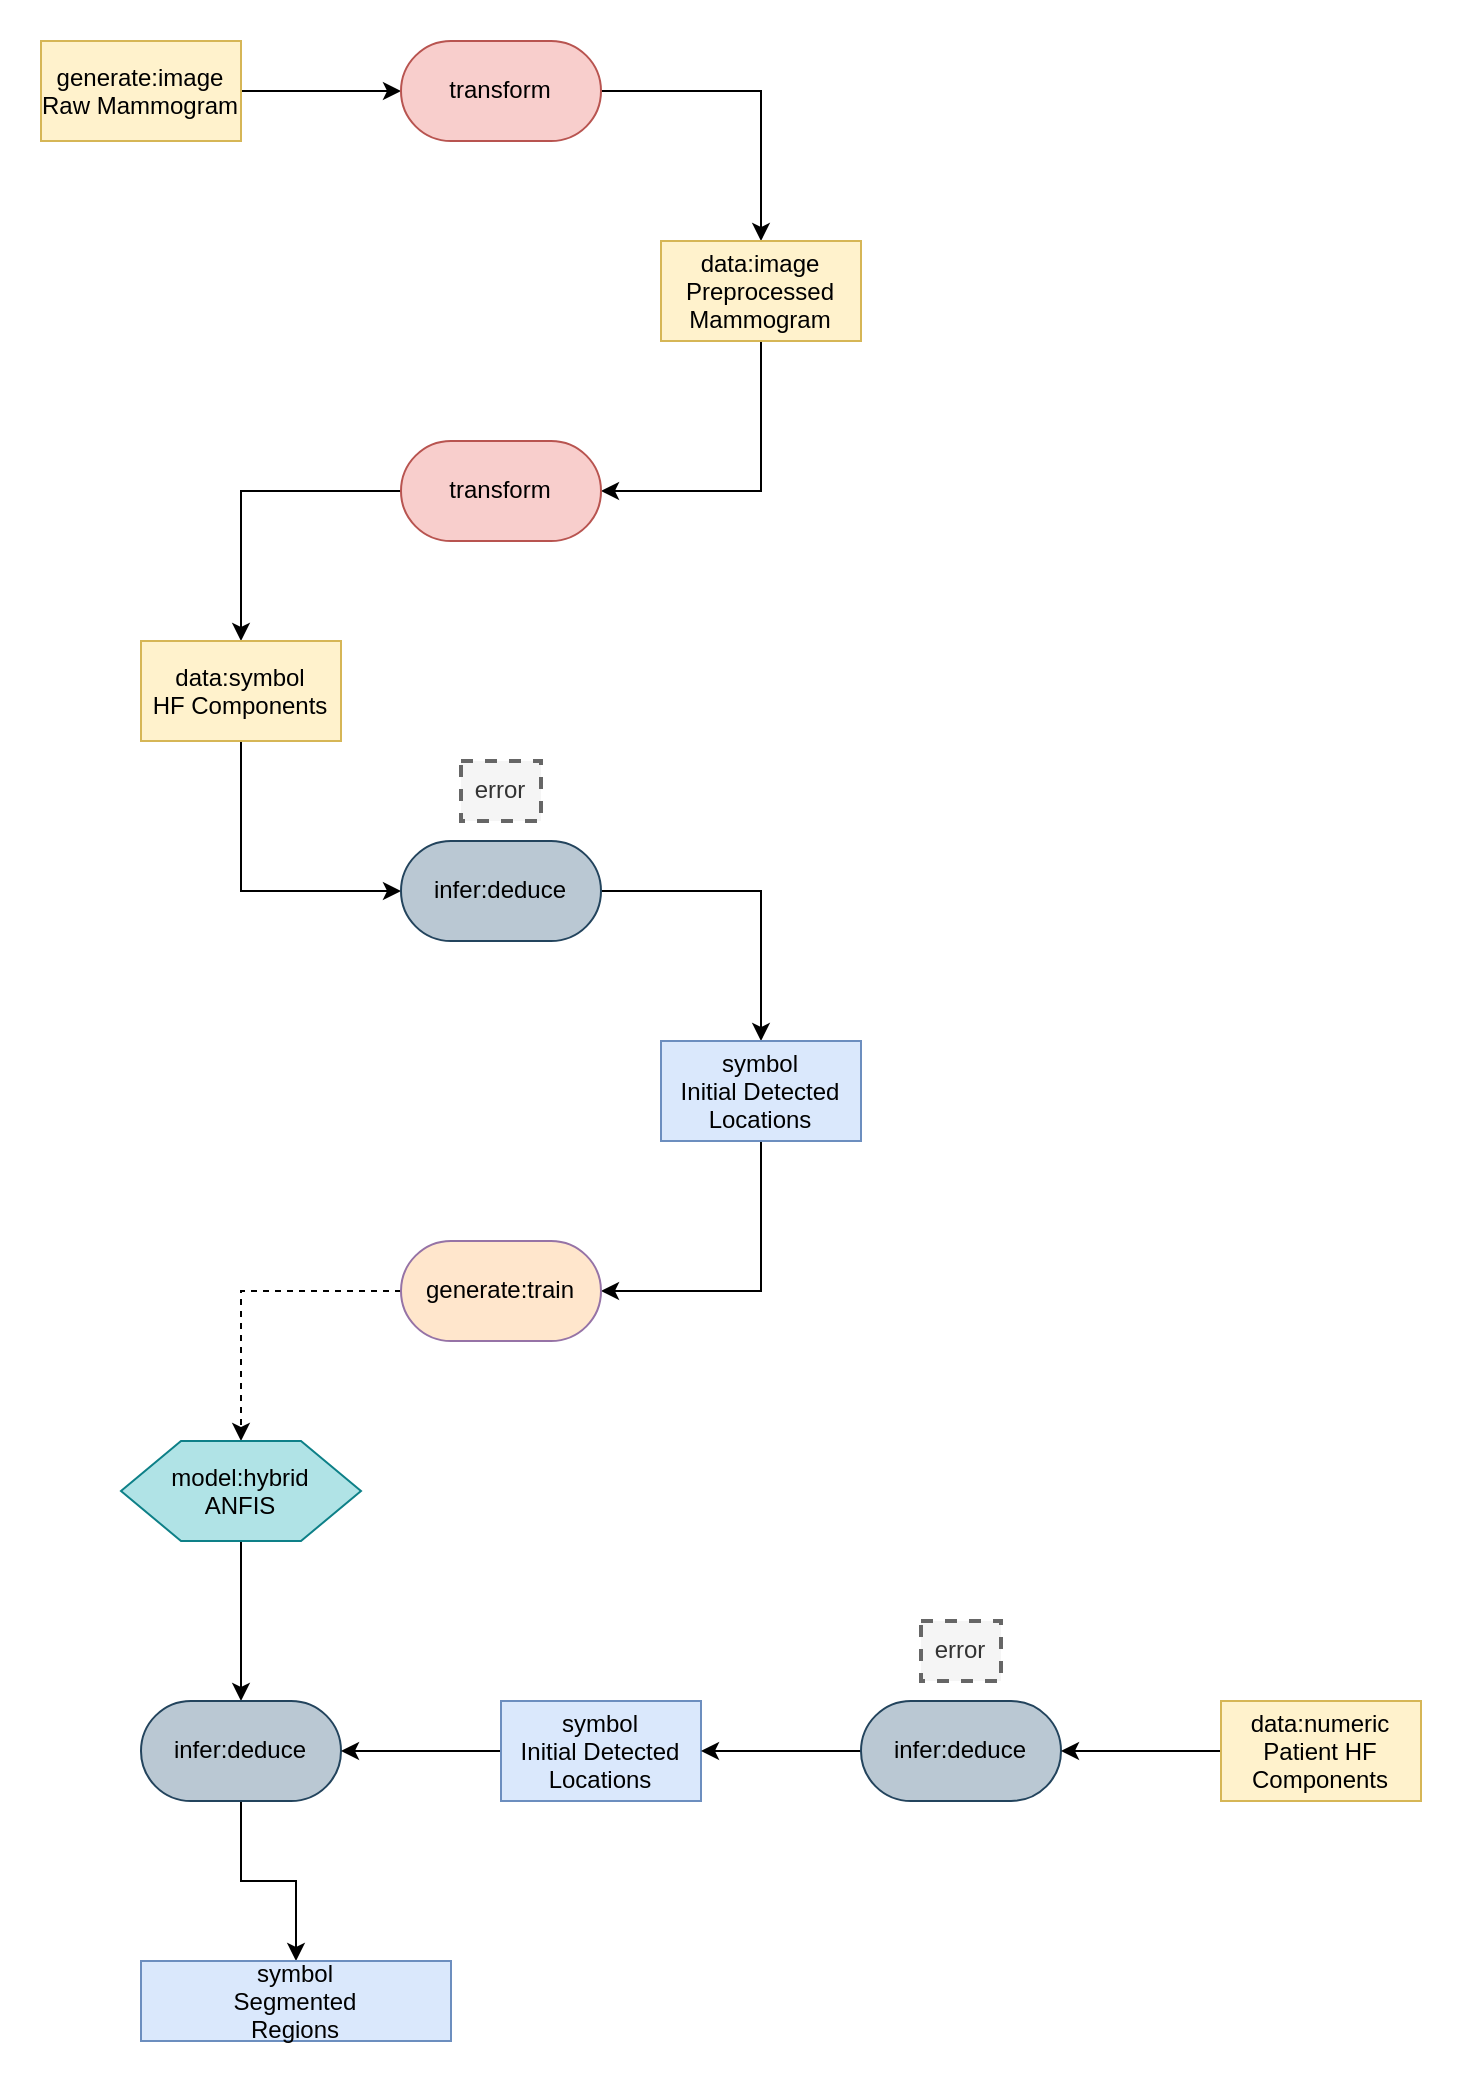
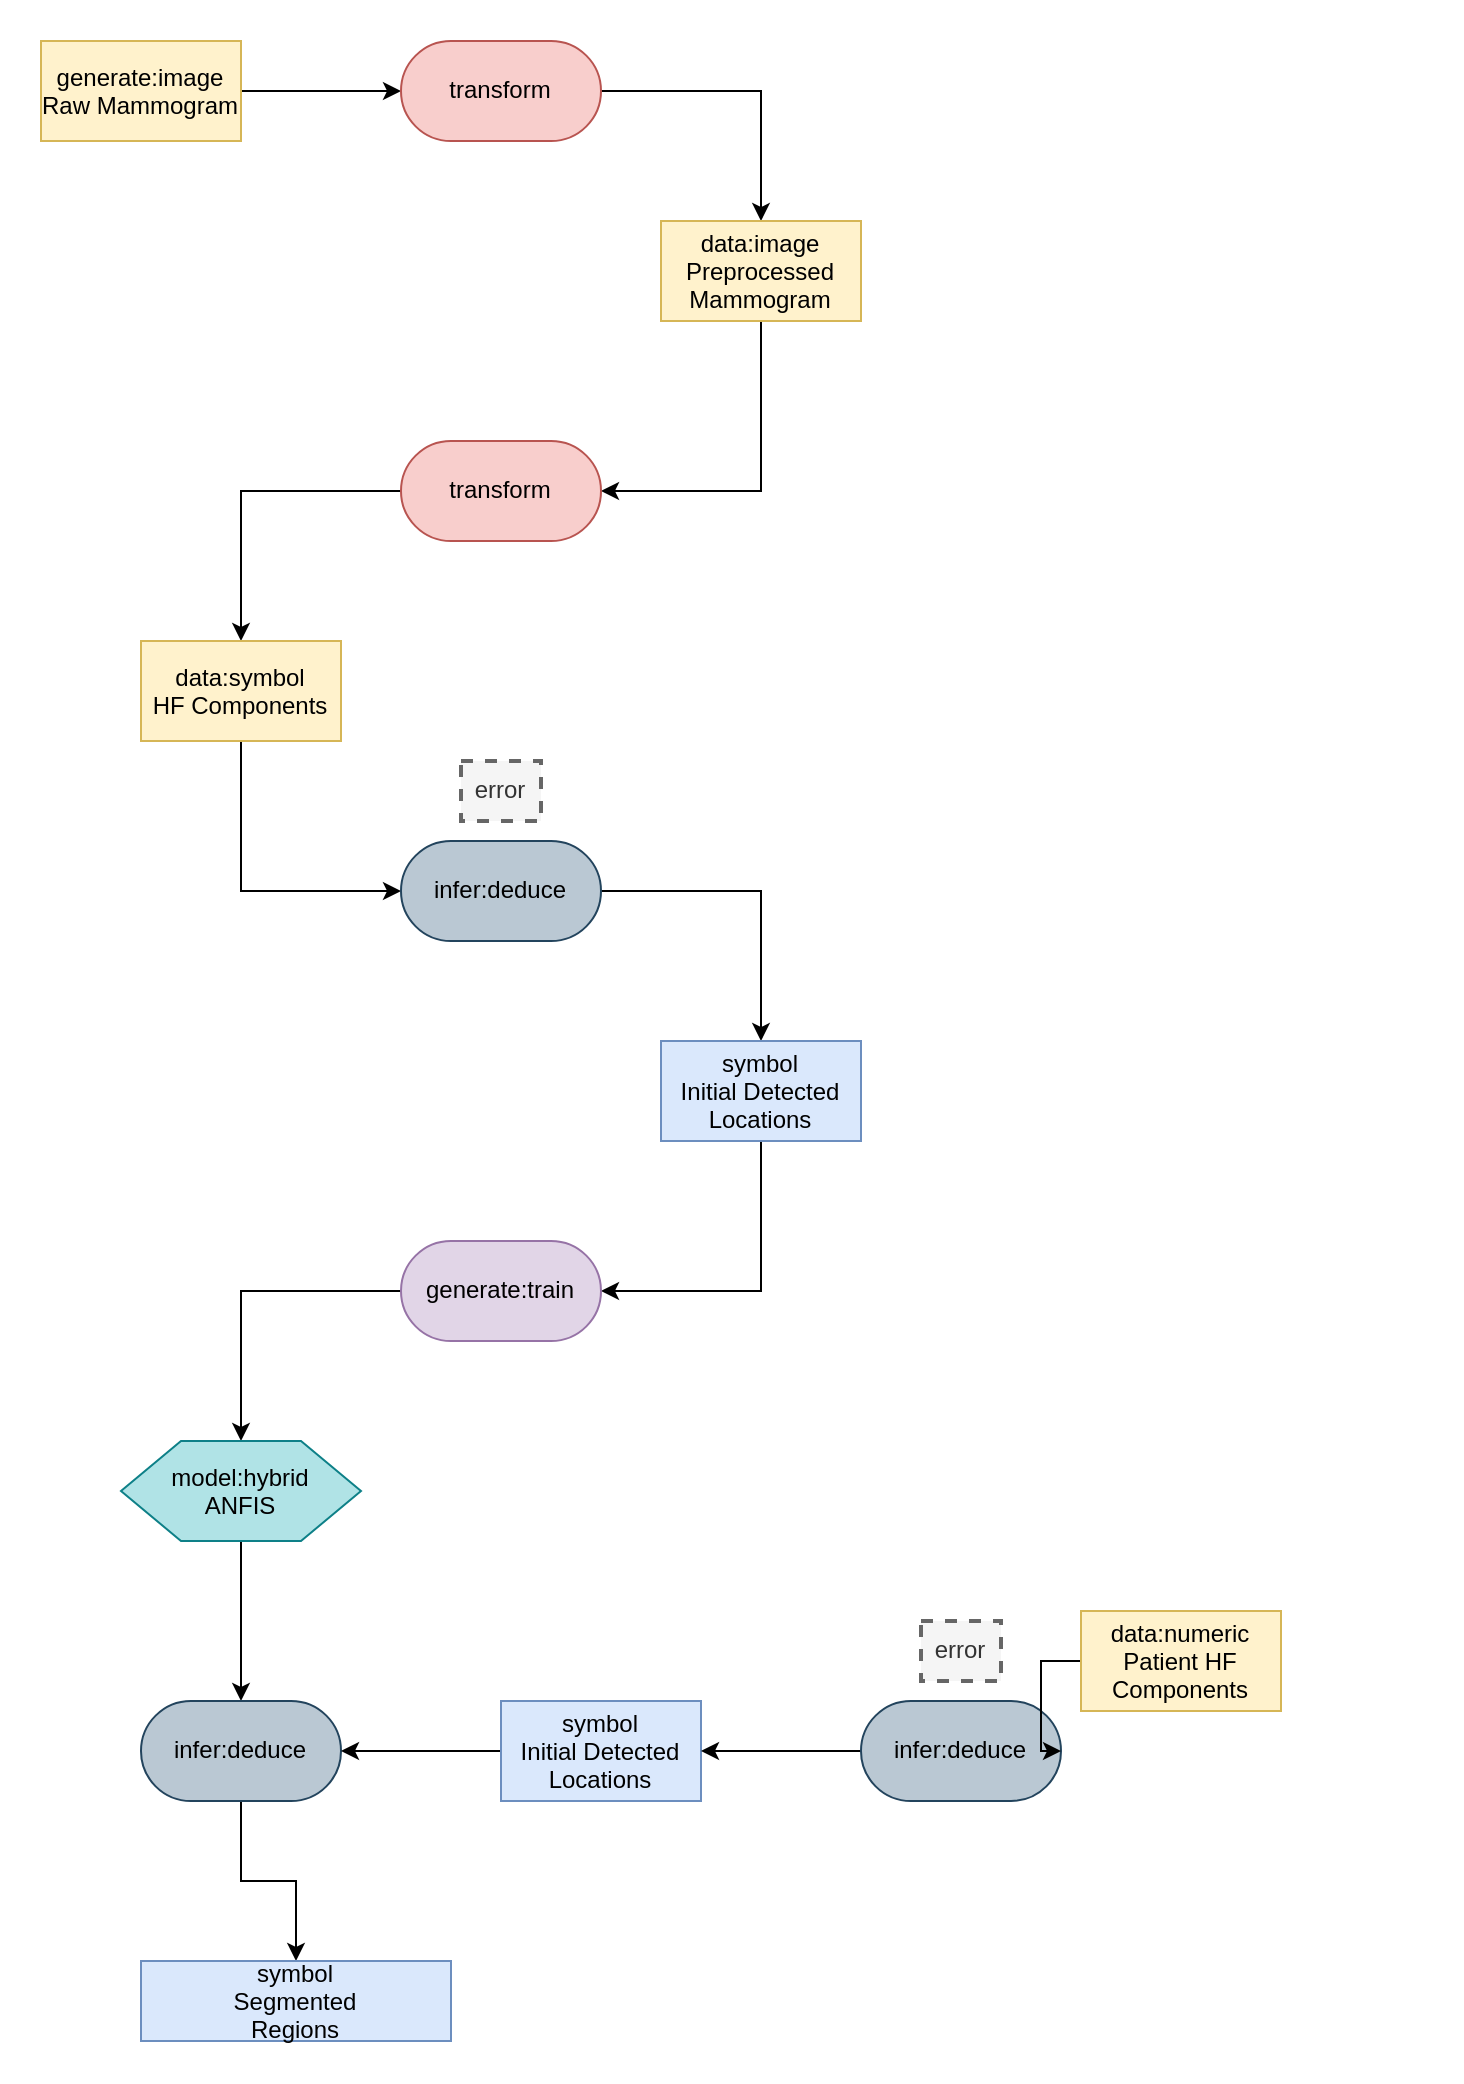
(761, 291) -> (761, 271)
(250, 1291) -> (250, 1291)
(501, 1291) -> (501, 1291)
(1321, 1751) -> (1181, 1661)
